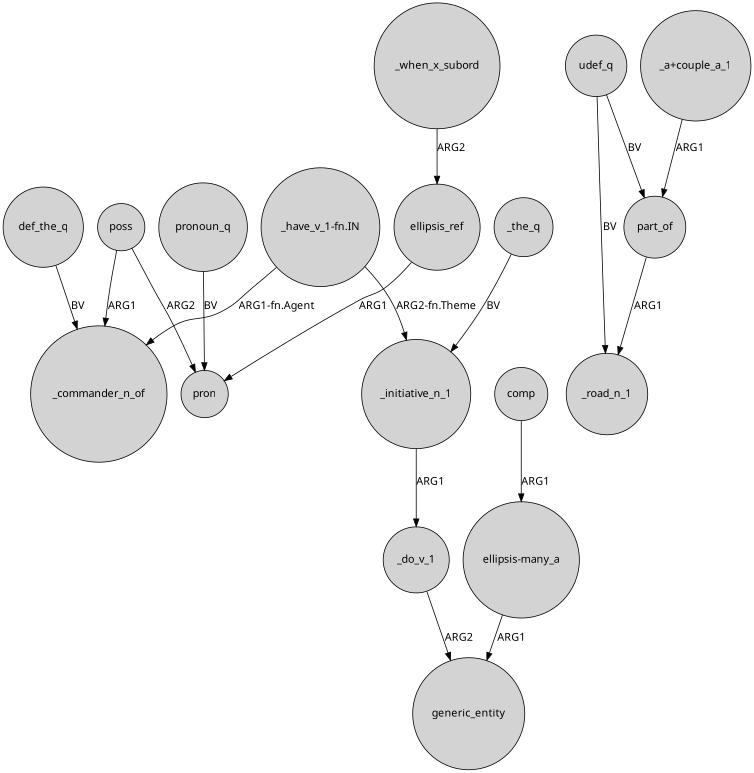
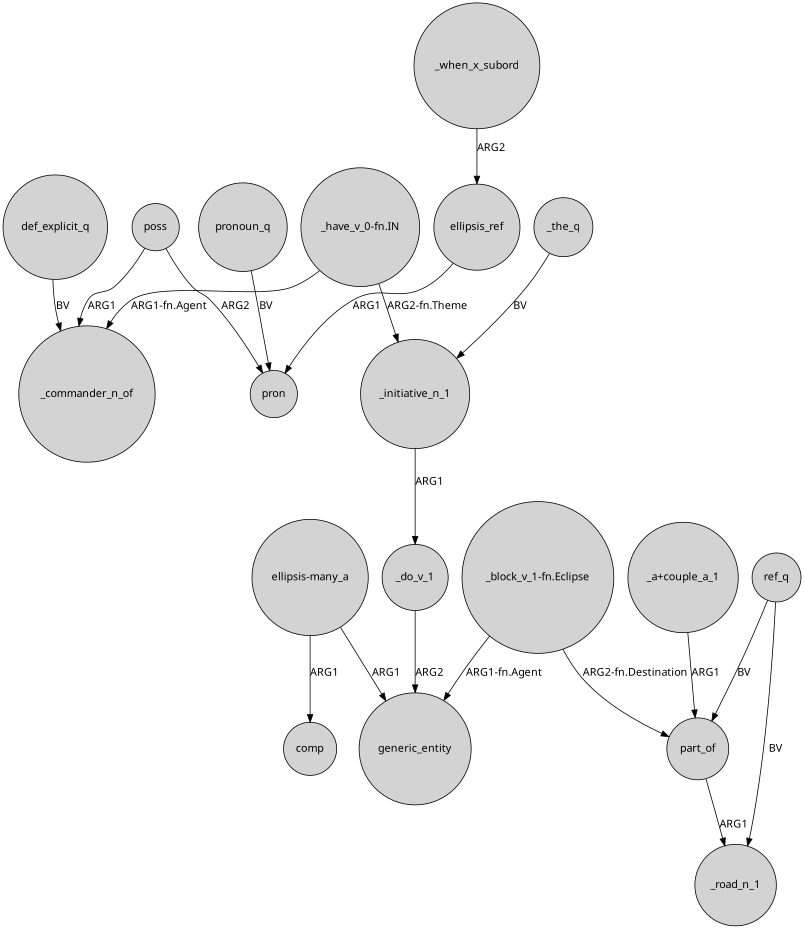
(596, 66) -> (777, 577)
(43, 227) -> (55, 227)
(320, 227) -> (360, 227)
(521, 457) -> (310, 675)
none -> (538, 577)
